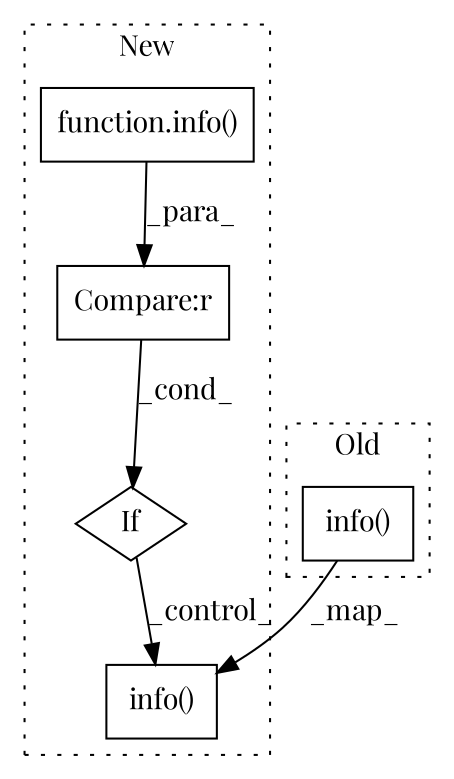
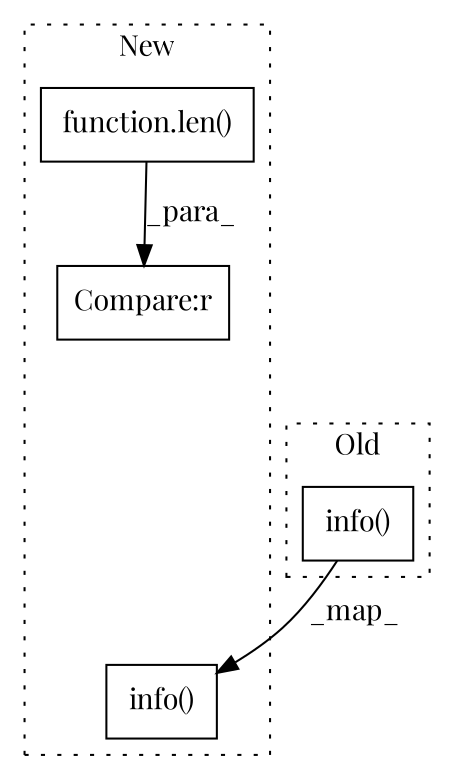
(147, 125) -> (147, 125)
(131, 524) -> none
